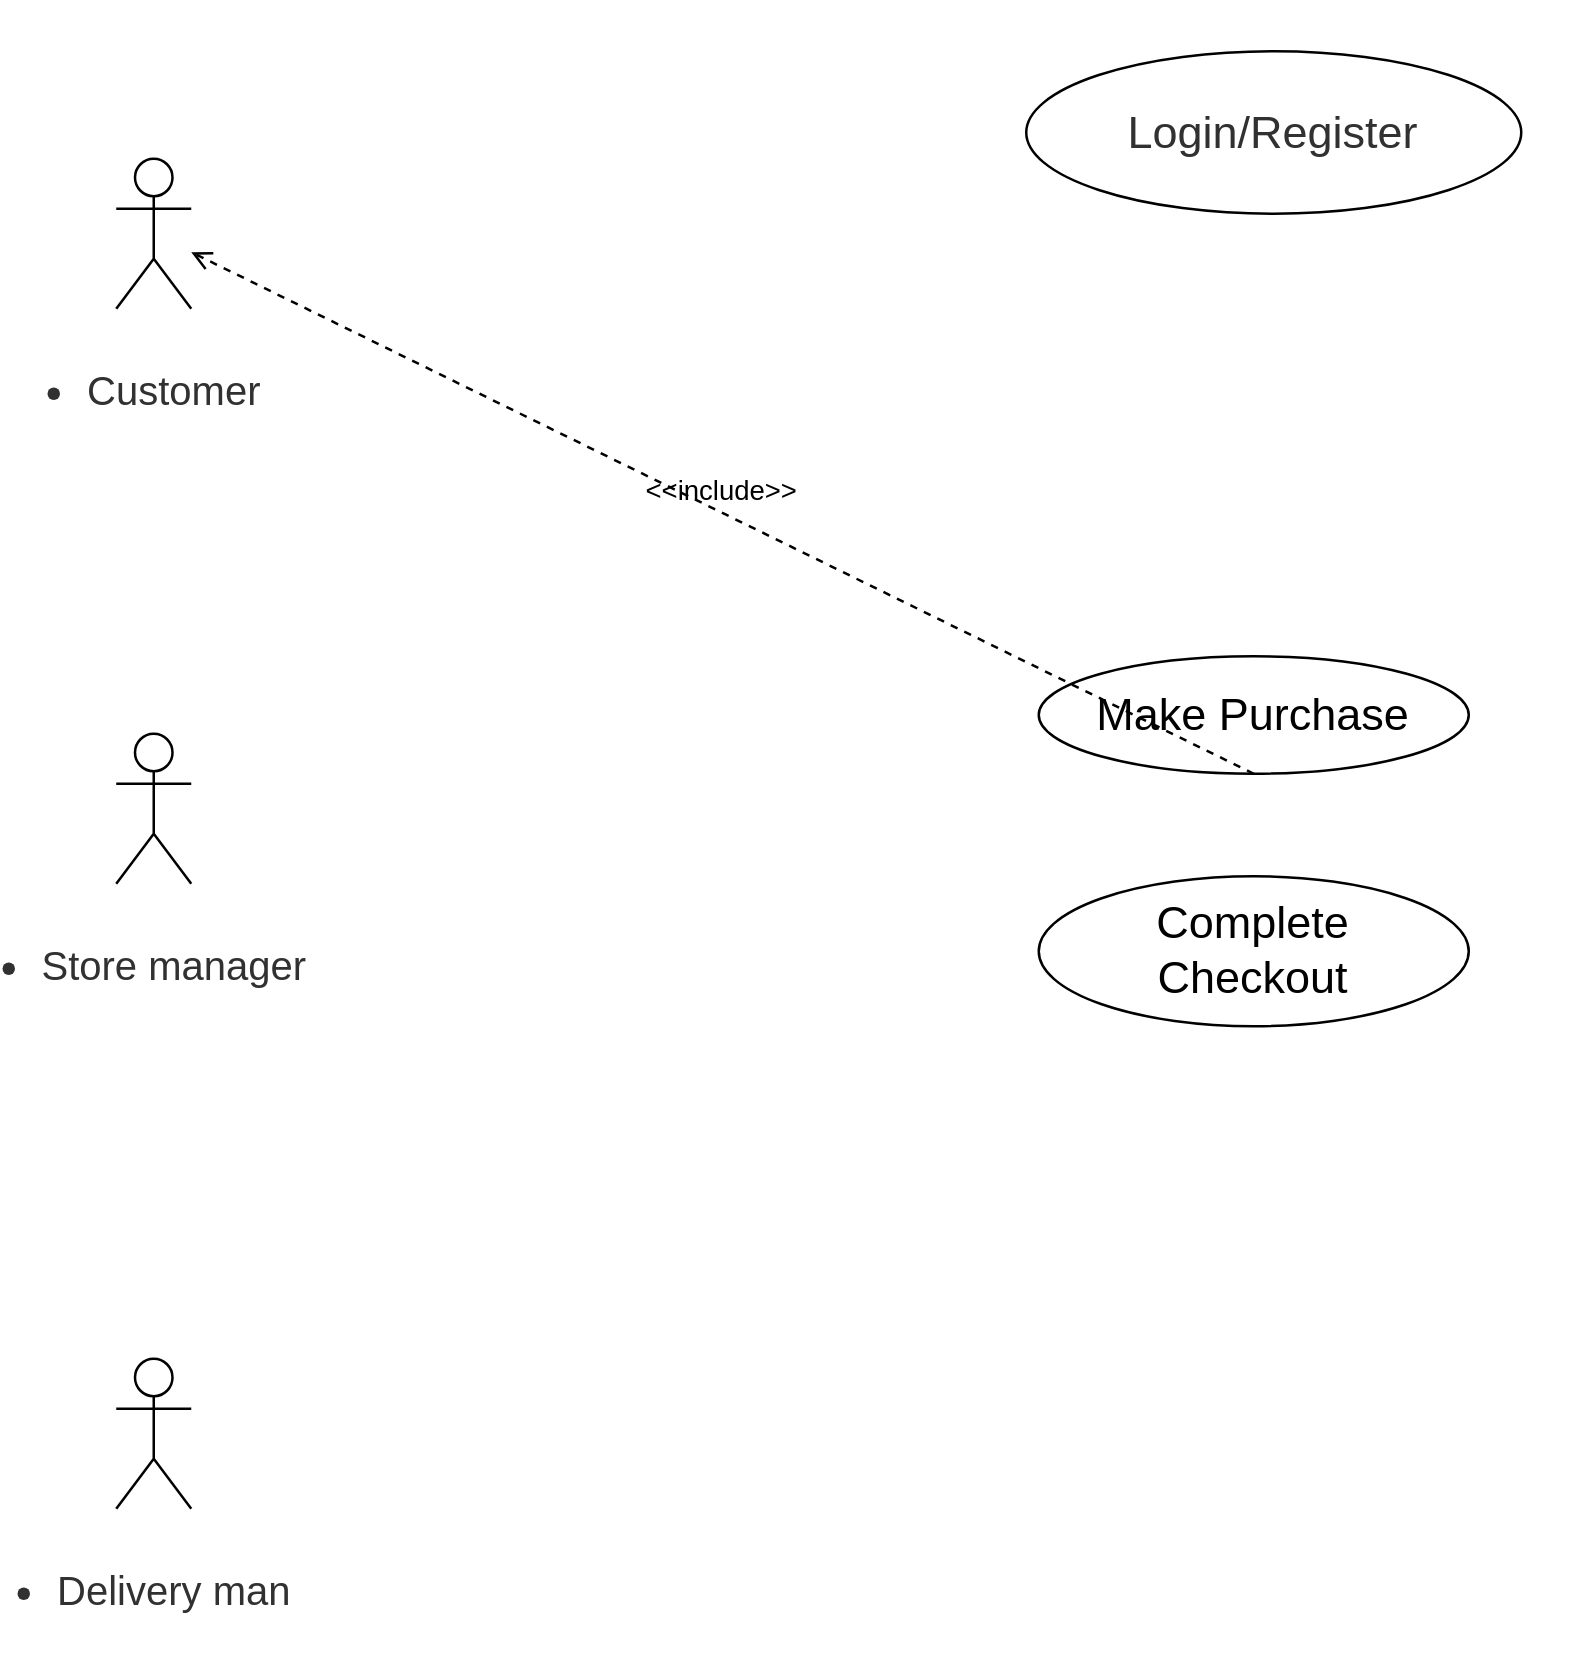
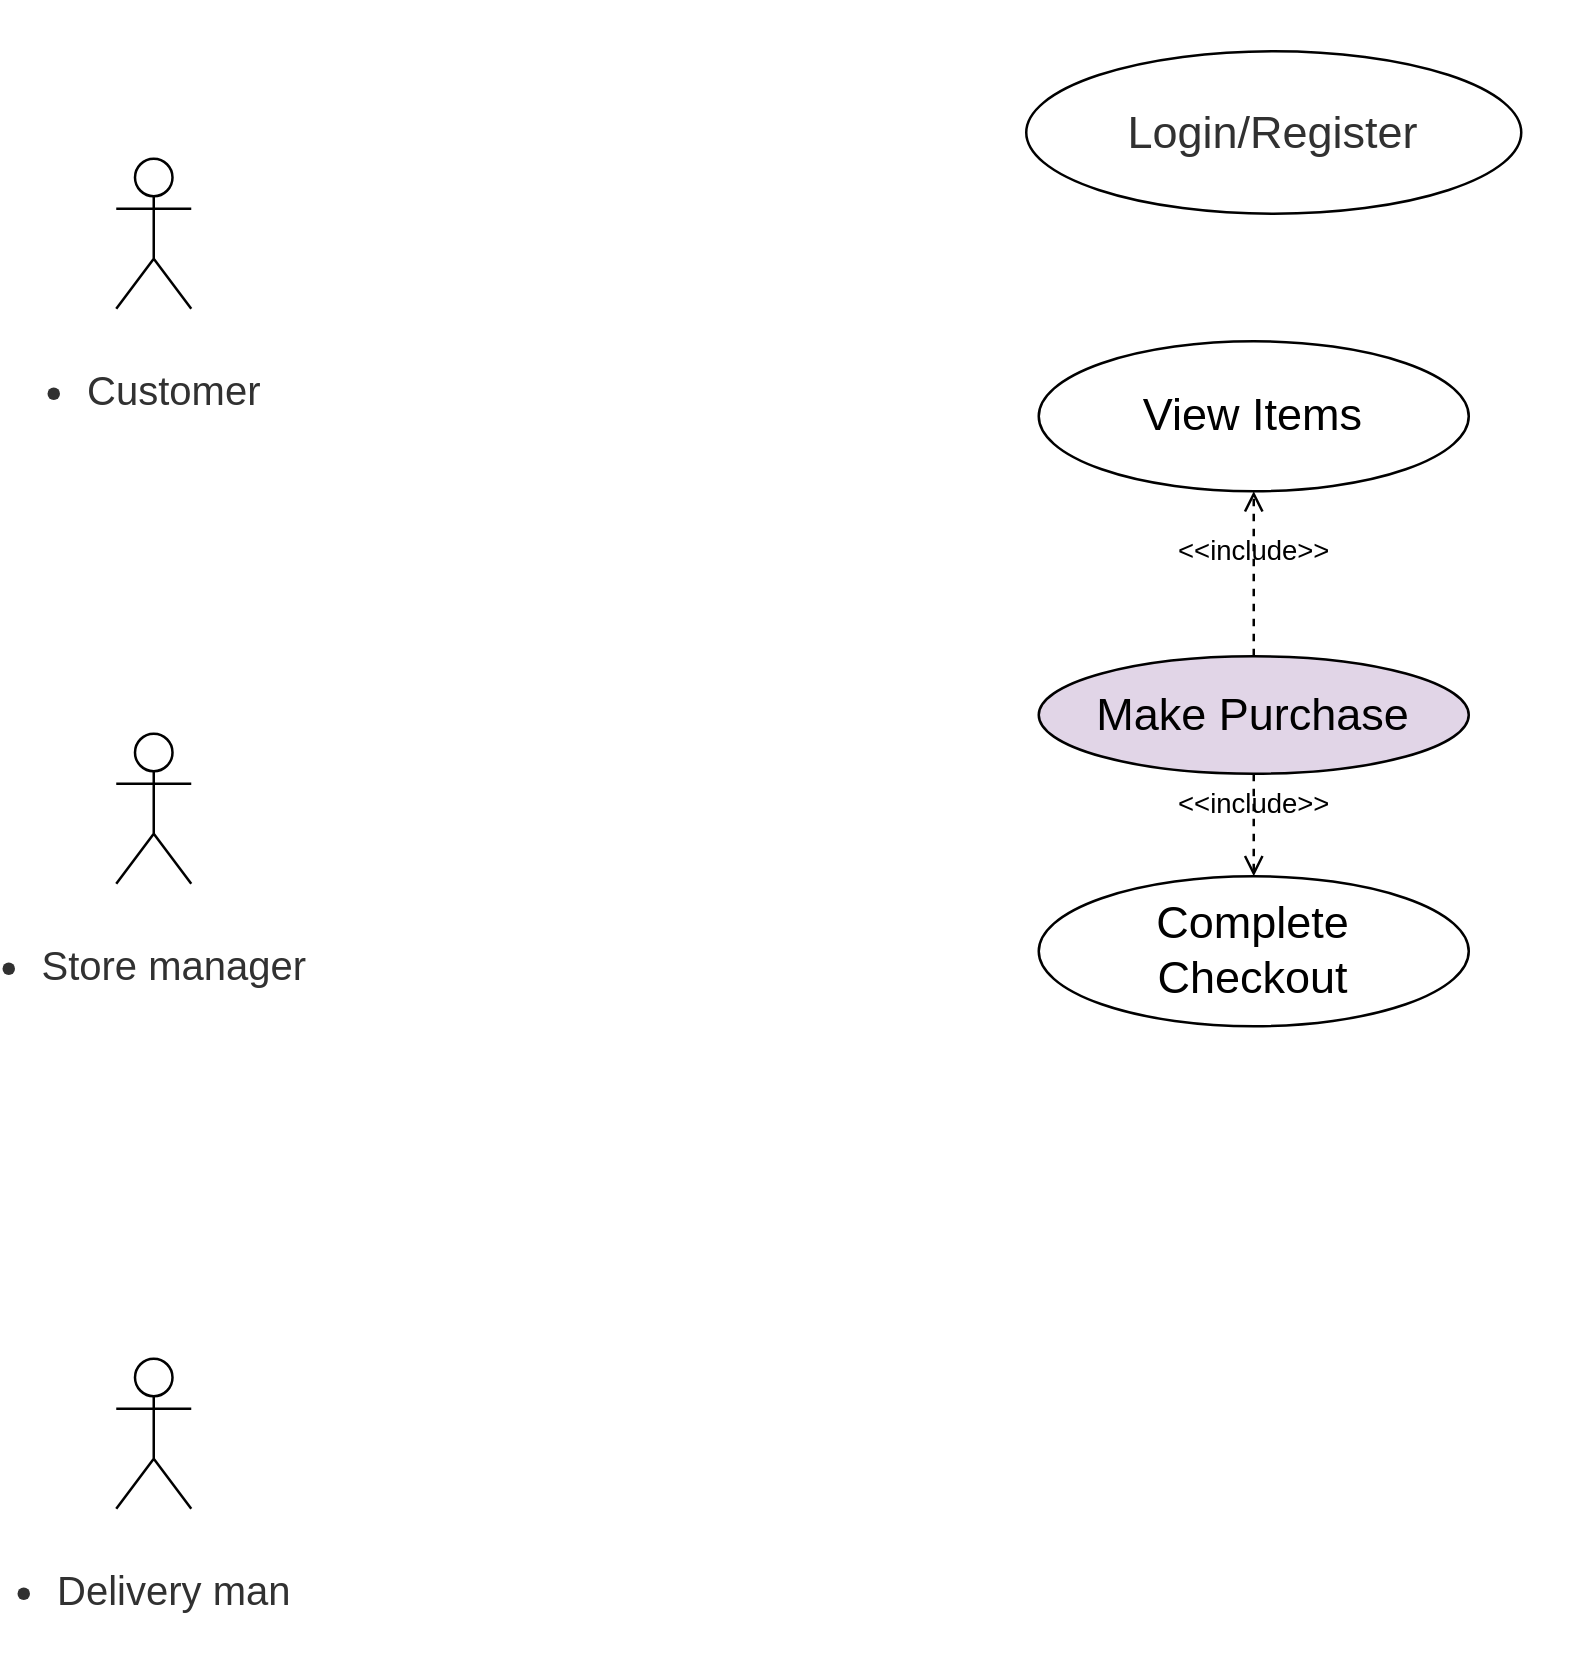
none -> (1254, 416)
(659, 482) -> (1254, 822)
none -> (1254, 577)
(1254, 715) -> (1254, 715)
